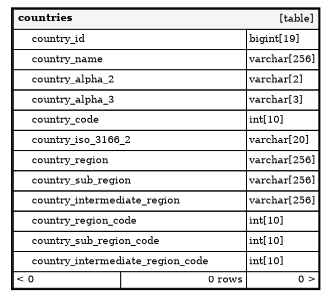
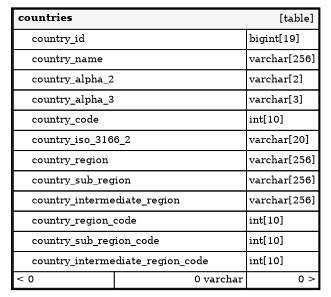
(226, 280) -> (219, 280)
